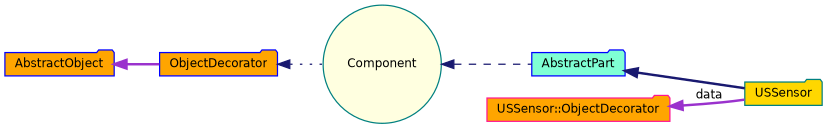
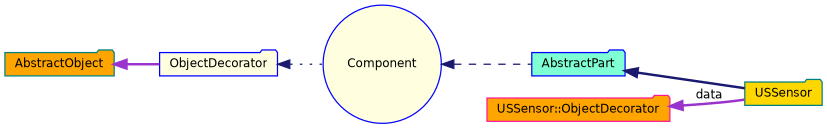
(60, 64) -> (60, 64)
(219, 64) -> (219, 64)
(382, 64) -> (382, 64)
